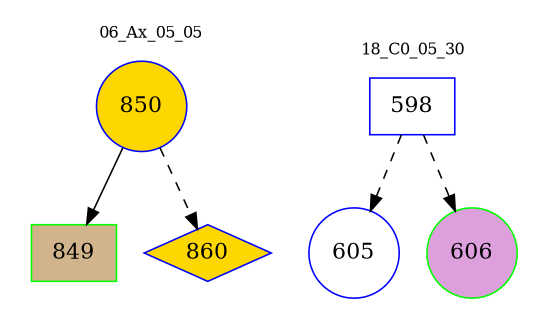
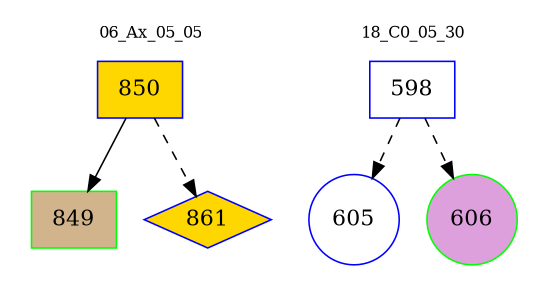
(142, 106) -> (140, 90)
(208, 253) -> (208, 220)
